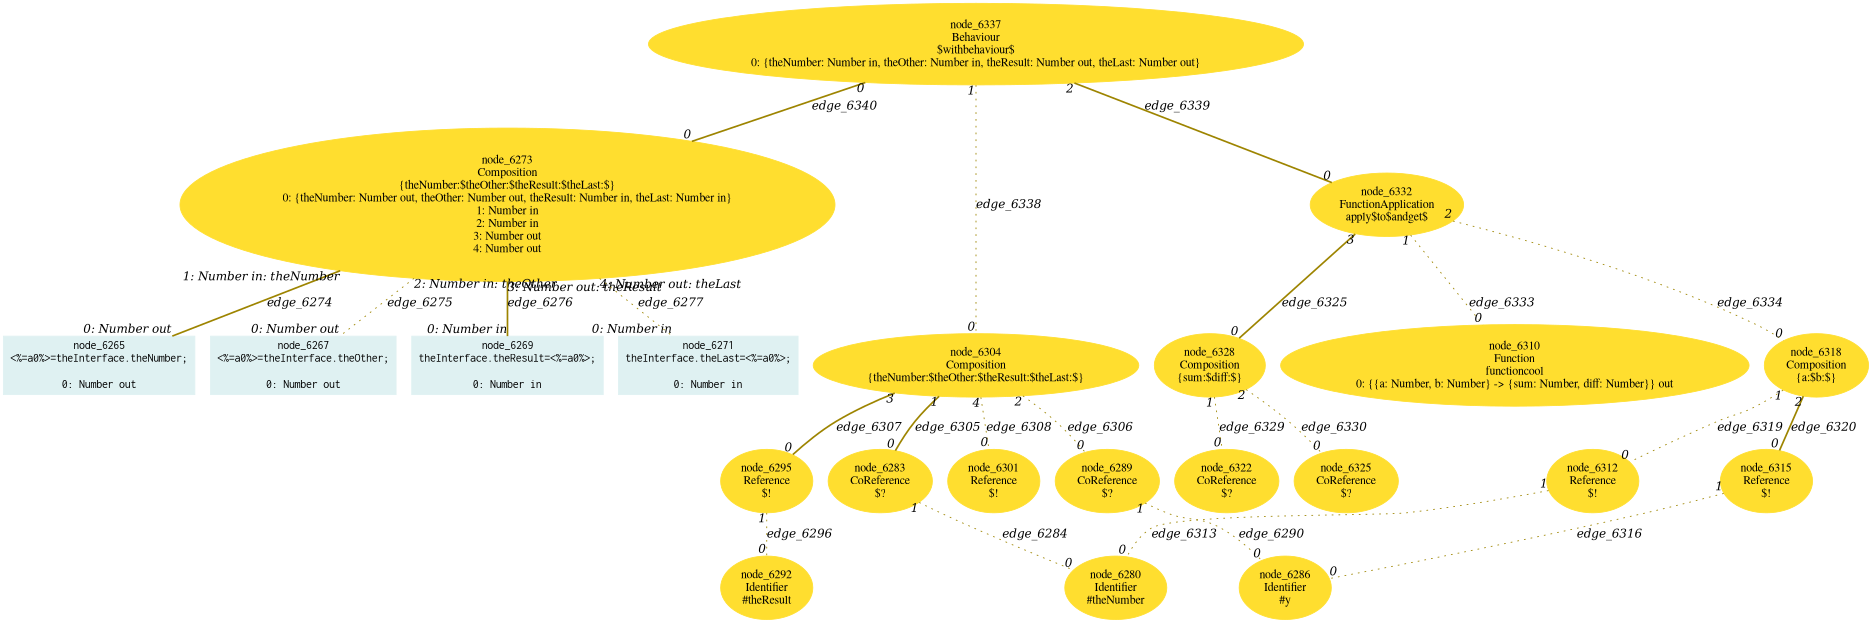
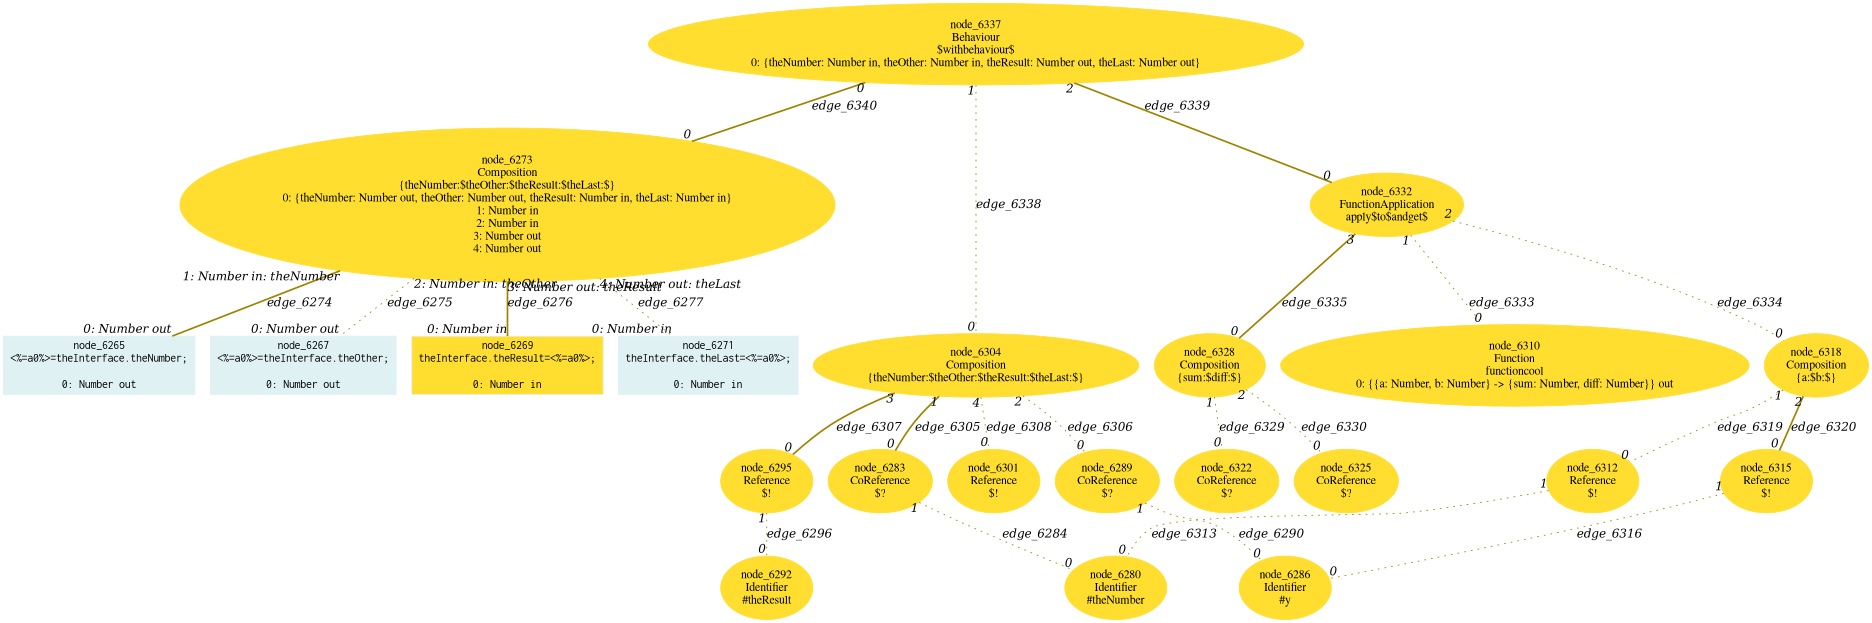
(1315, 303) -> (1315, 303)
(507, 365) -> (507, 365)
